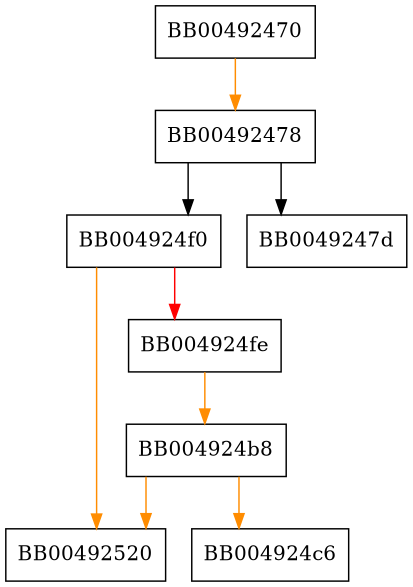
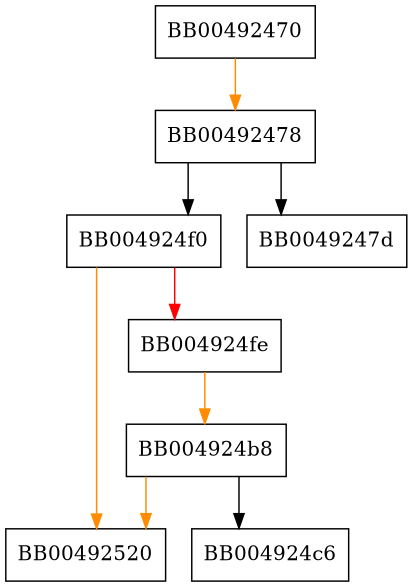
(239, 495) -> (239, 495)
